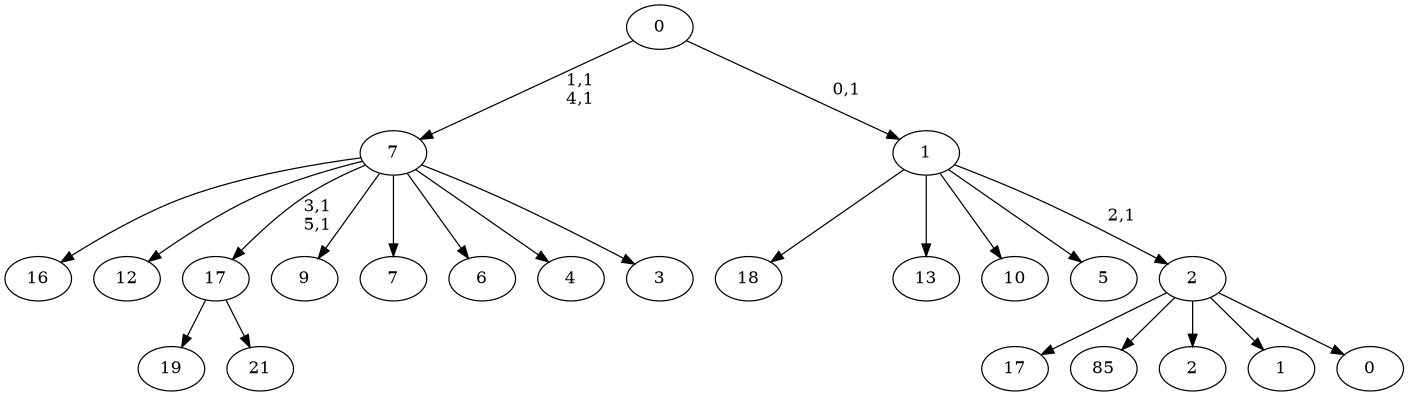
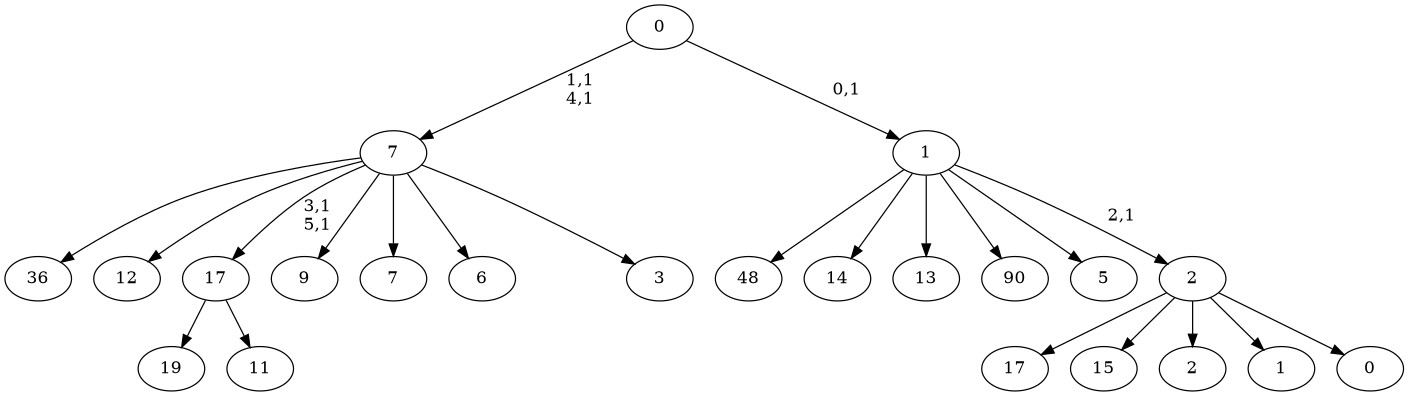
(38, 279) -> (38, 279)
(571, 279) -> none
(749, 279) -> (749, 279)
none -> (837, 279)
(1015, 279) -> (1015, 279)
(260, 369) -> (260, 369)
(1104, 369) -> (1104, 369)
